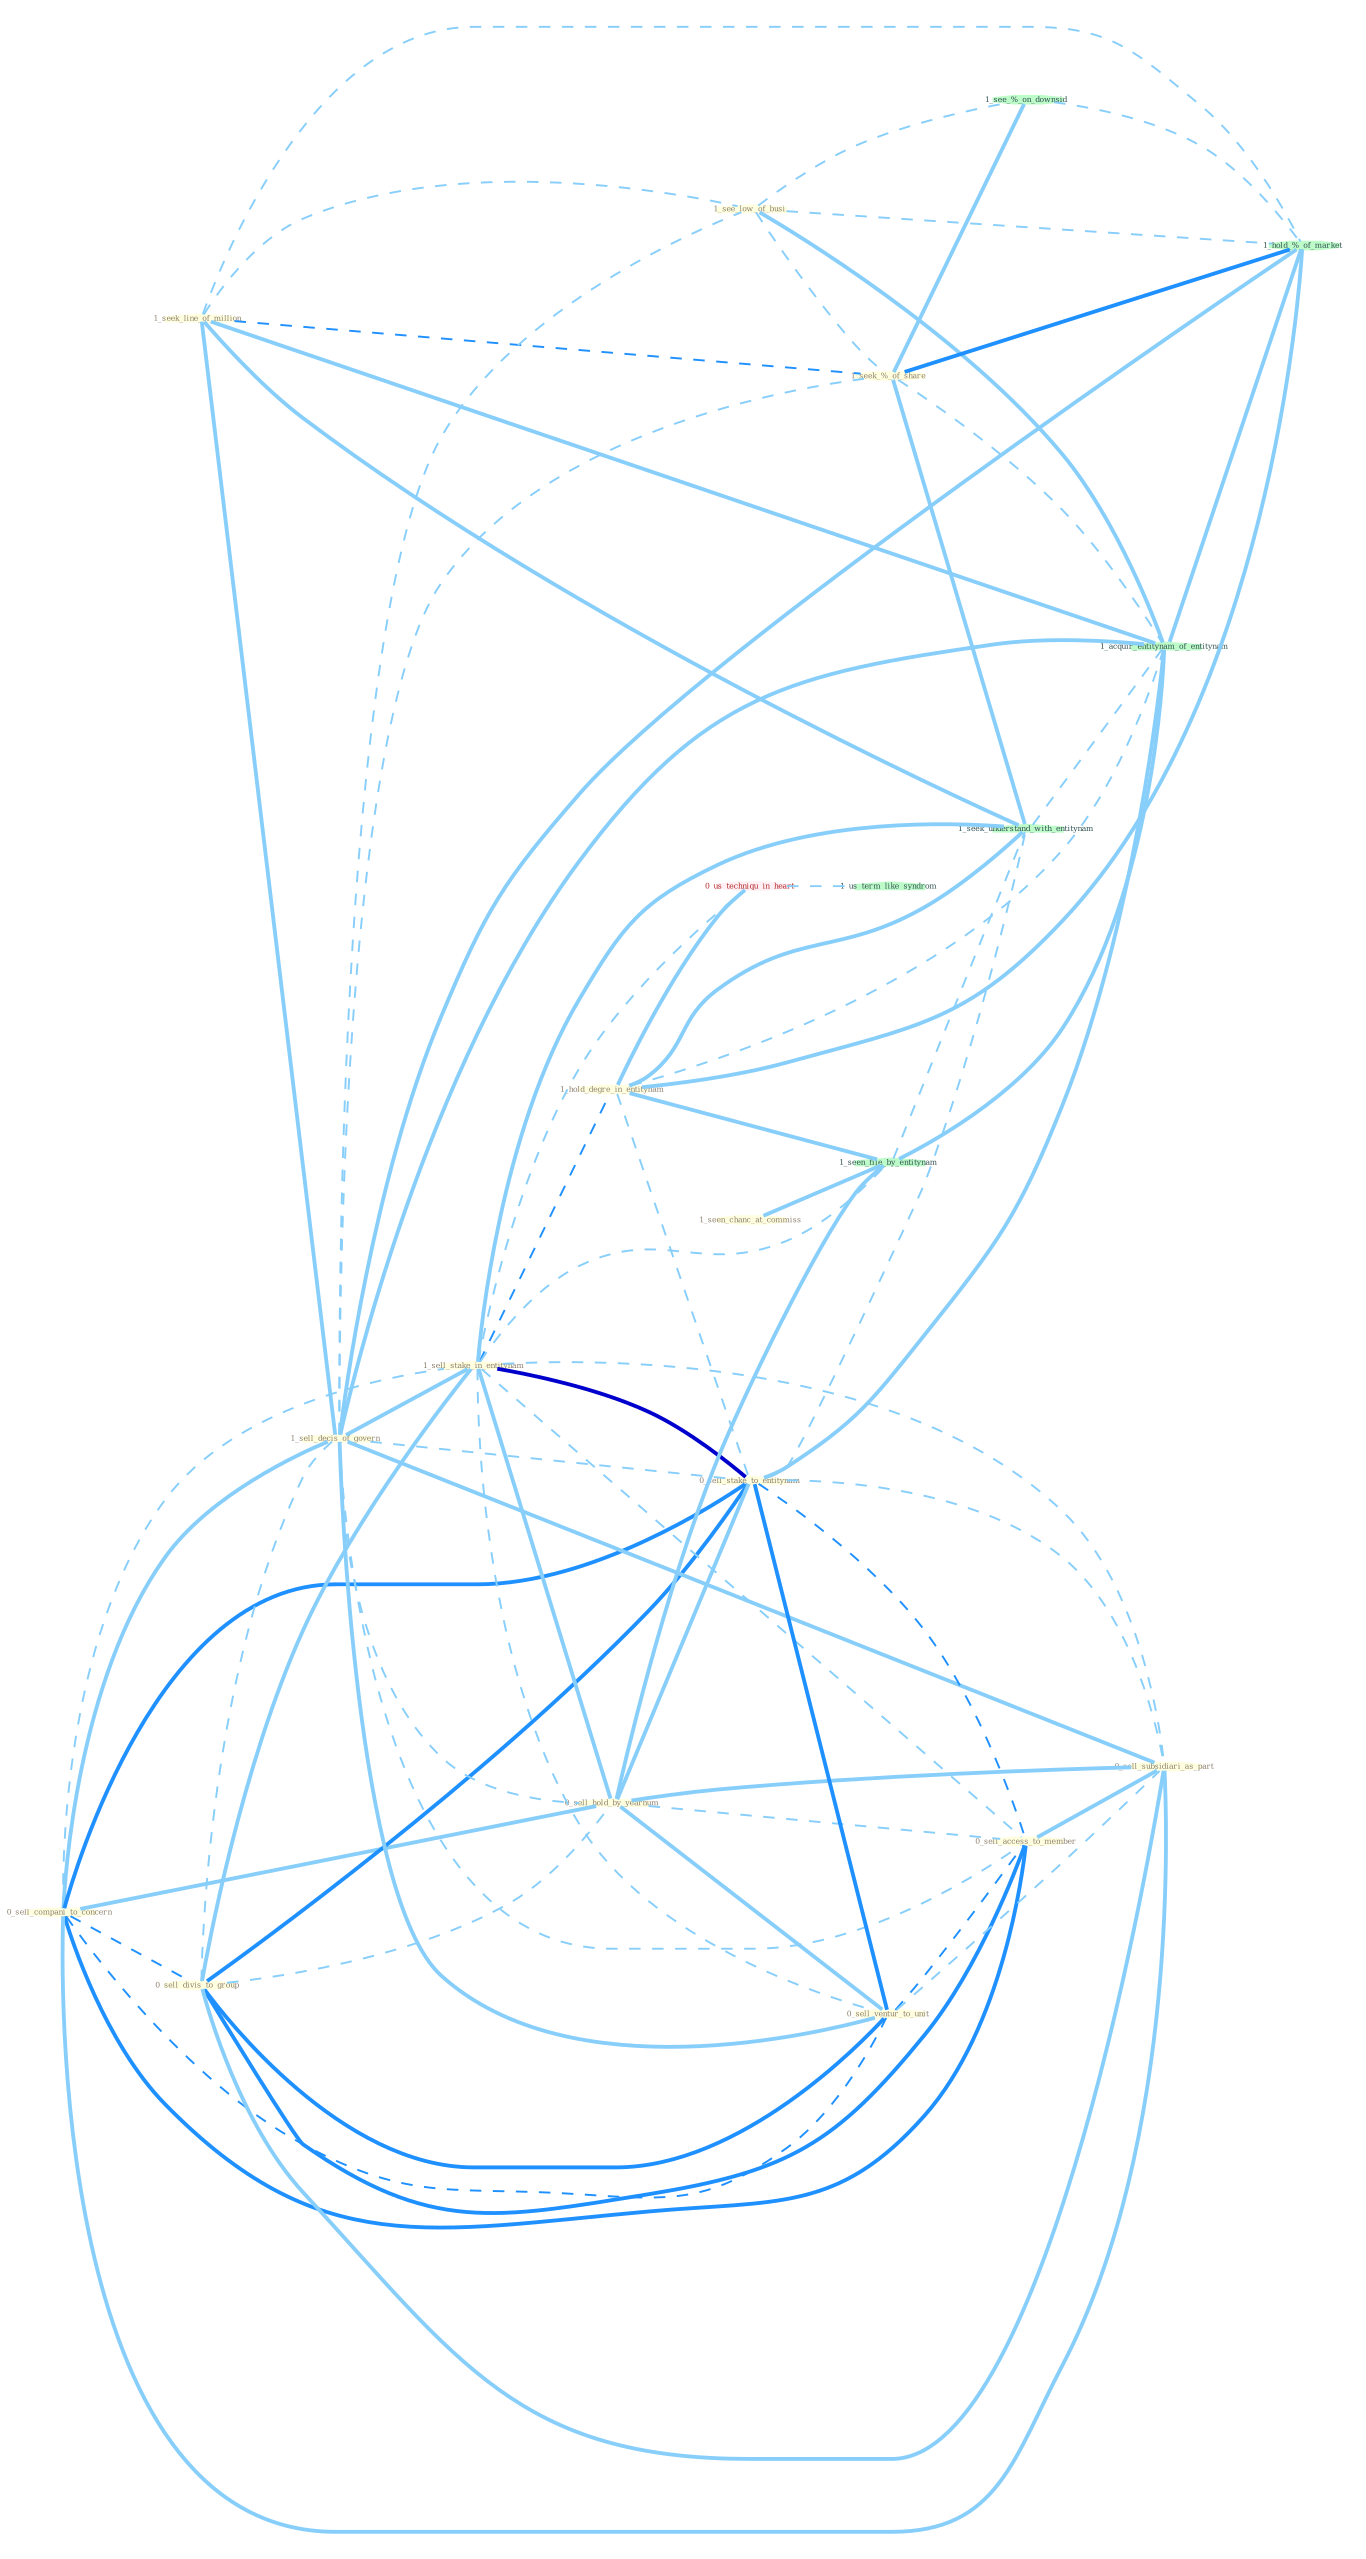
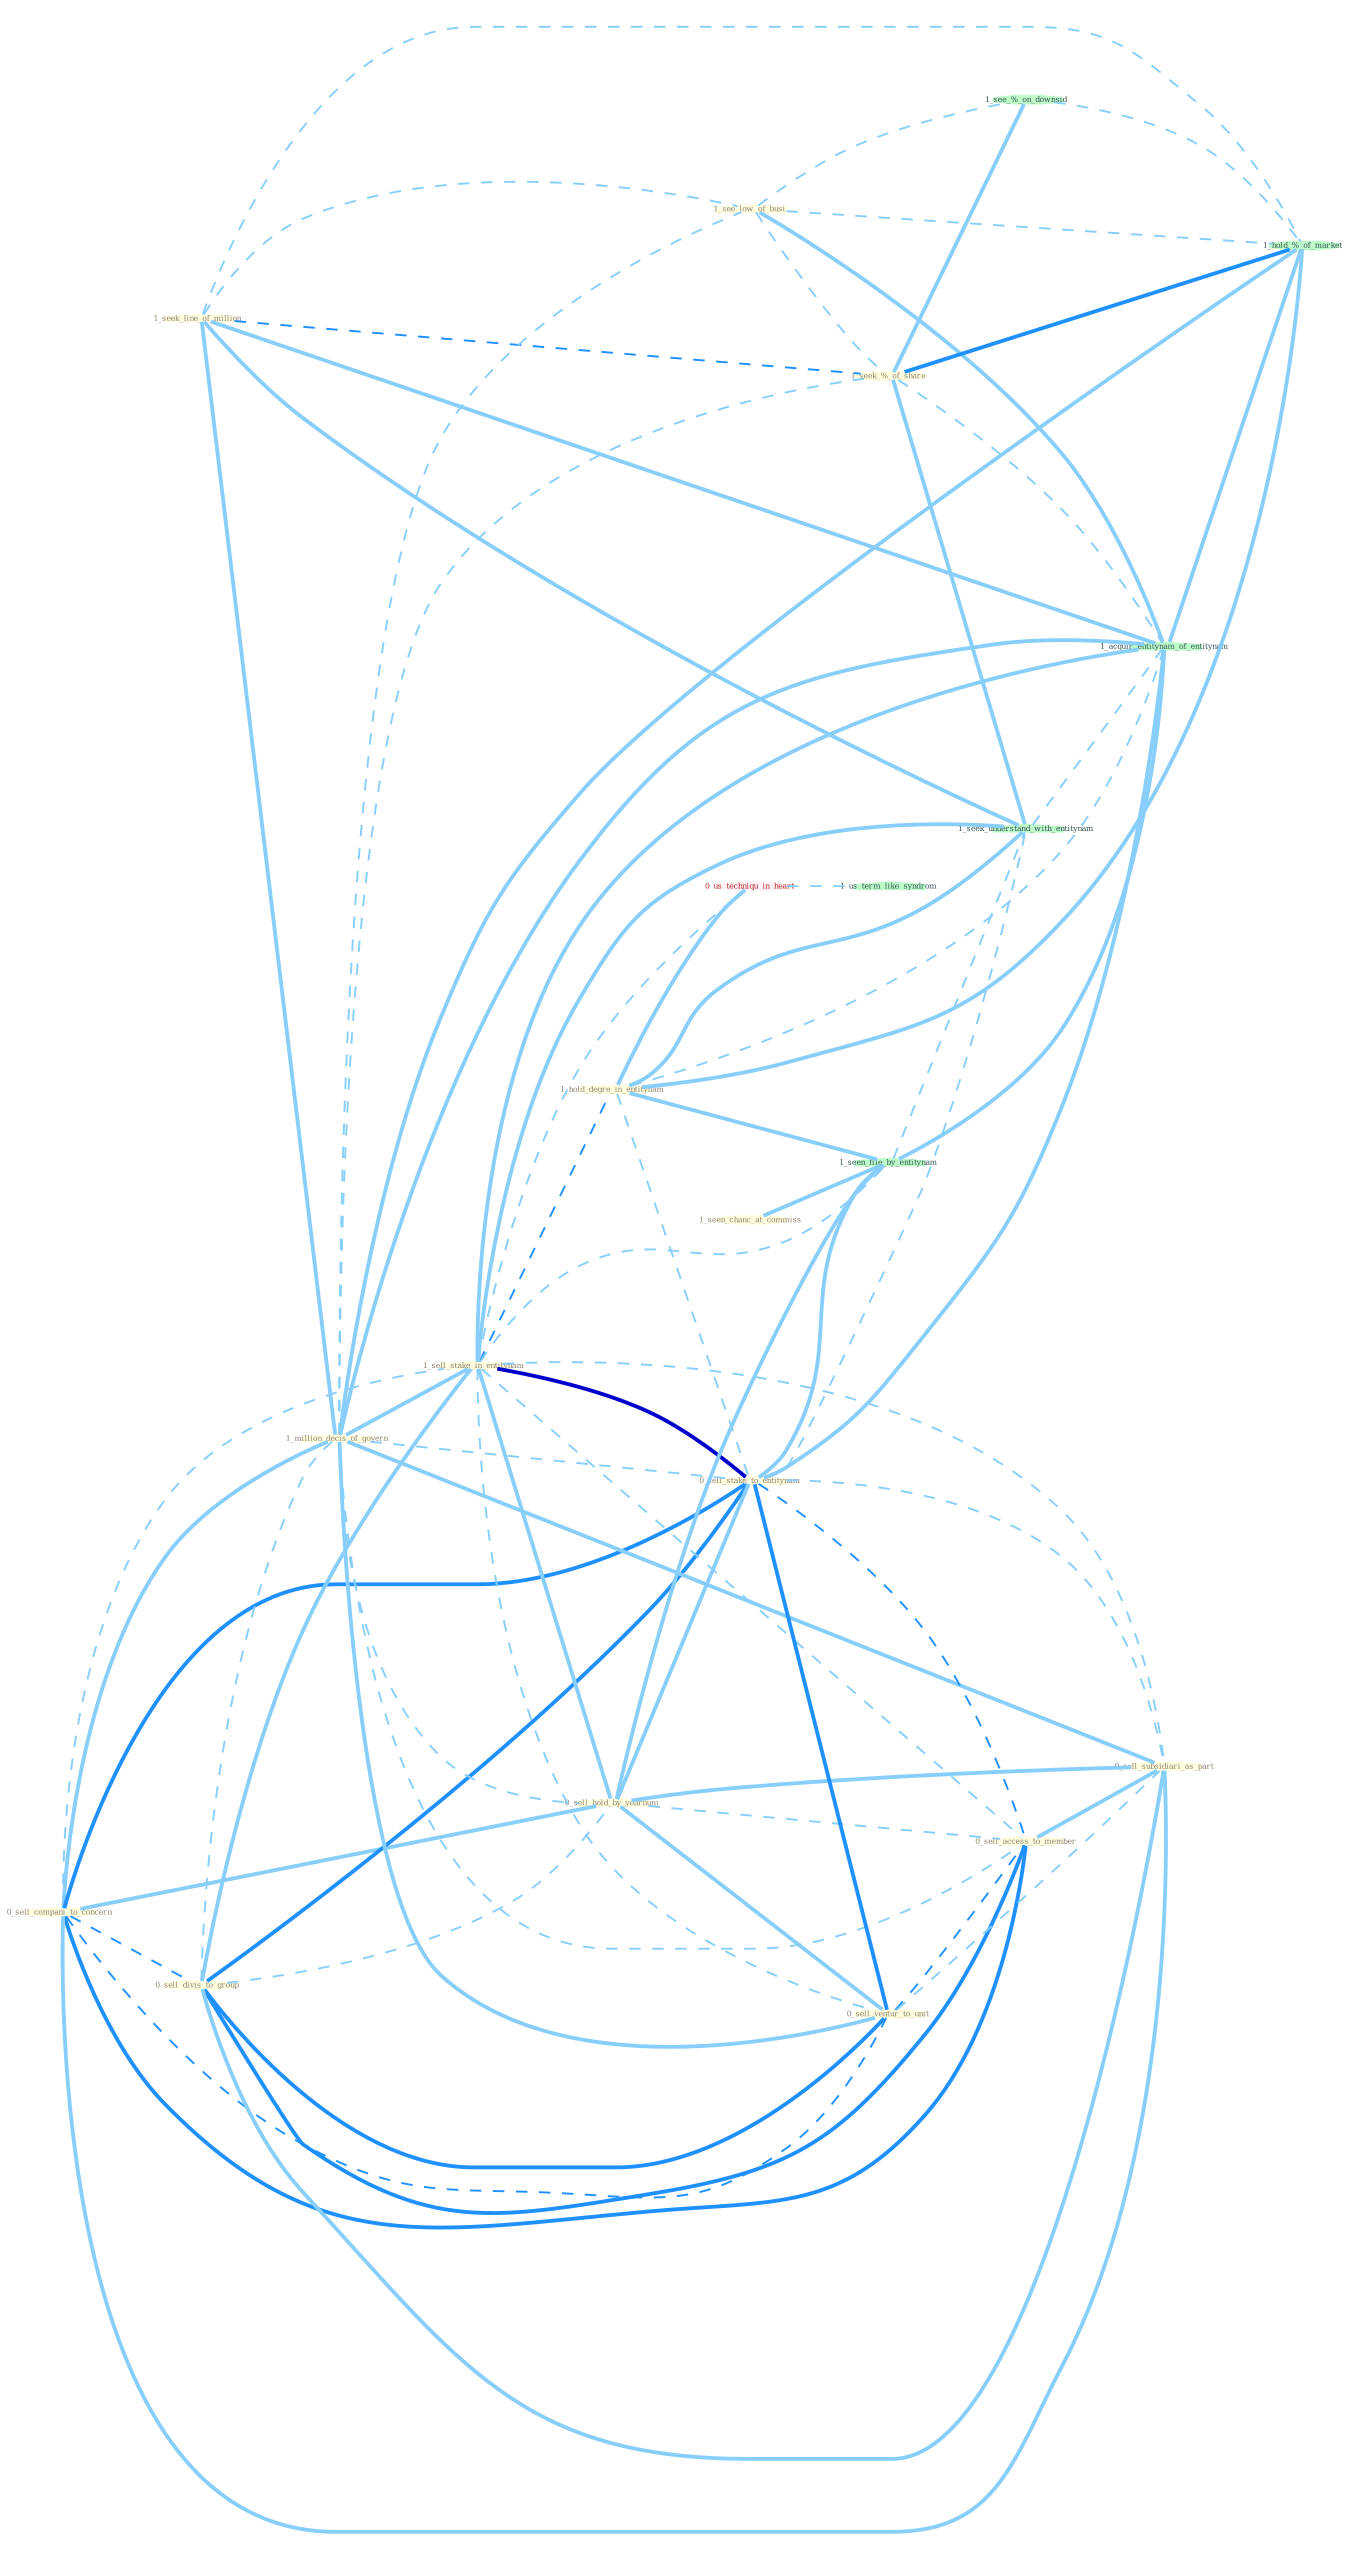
none -> (640, 855)
none -> (821, 1322)
(338, 1439) -> (338, 1439)
